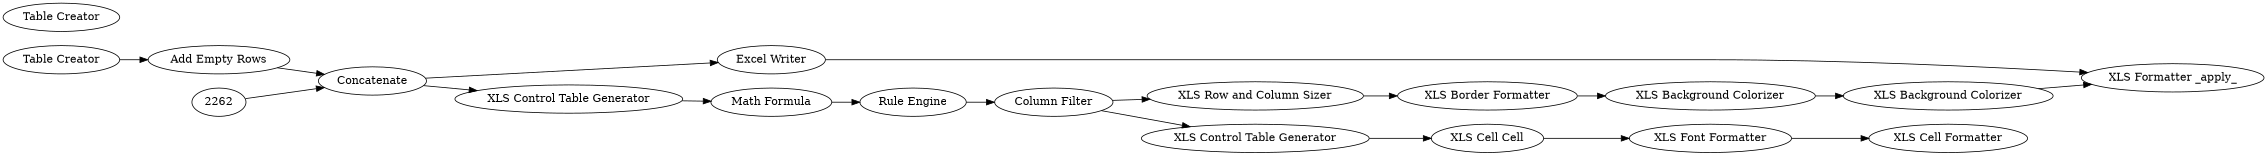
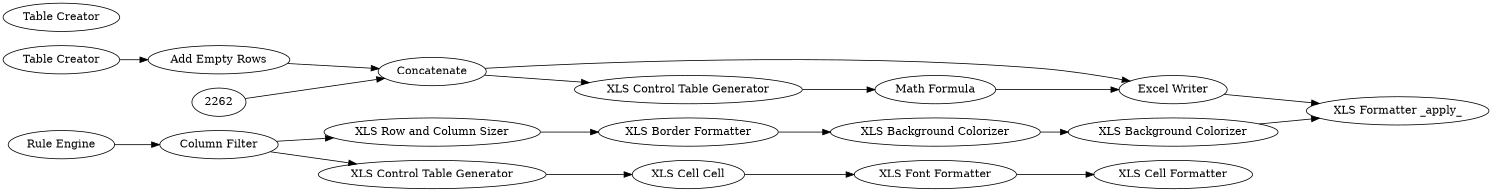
(842, 102) -> (1053, 90)
